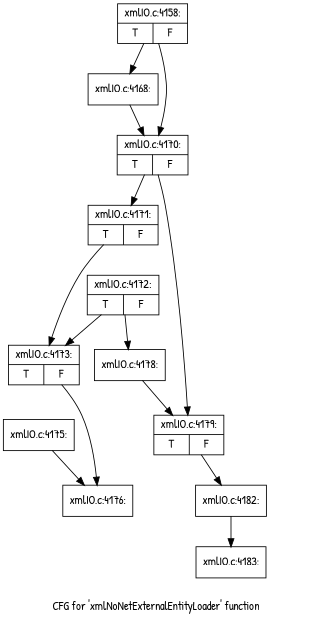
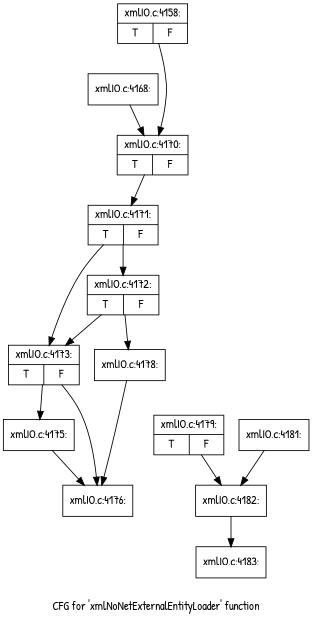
(139, 55) -> none
none -> (123, 256)
(177, 290) -> none
(155, 395) -> (116, 429)
none -> (41, 398)
none -> (274, 435)
